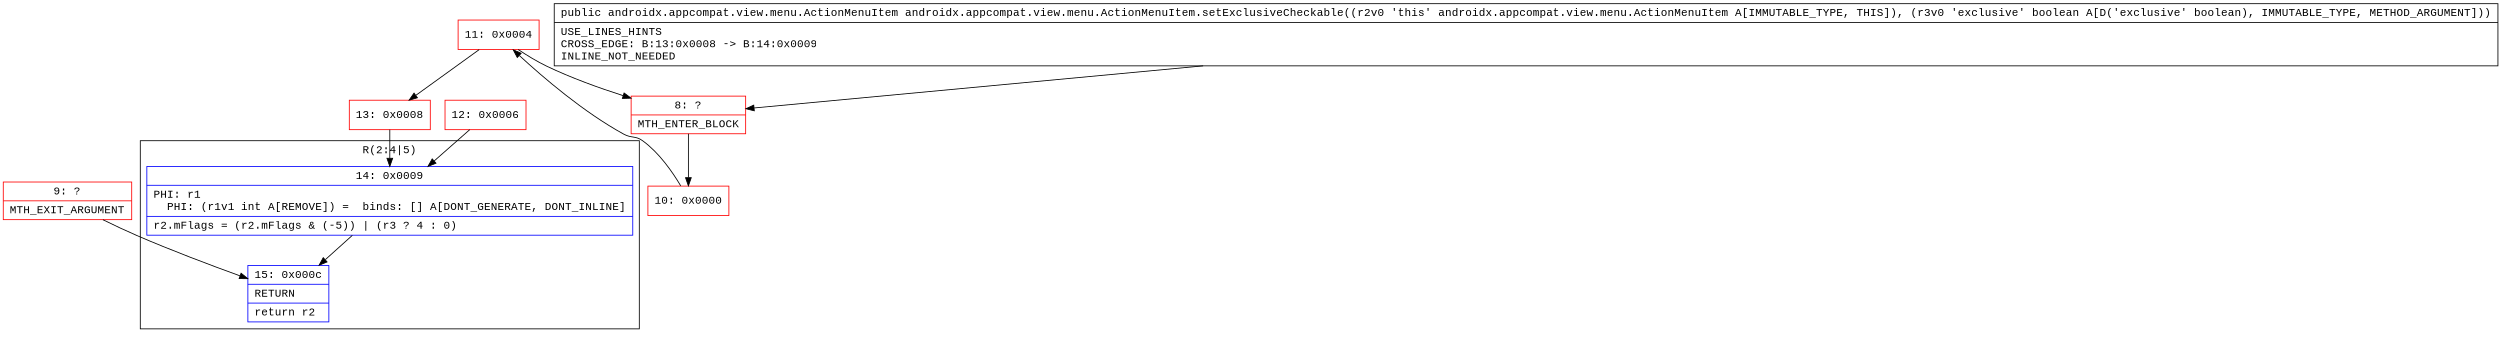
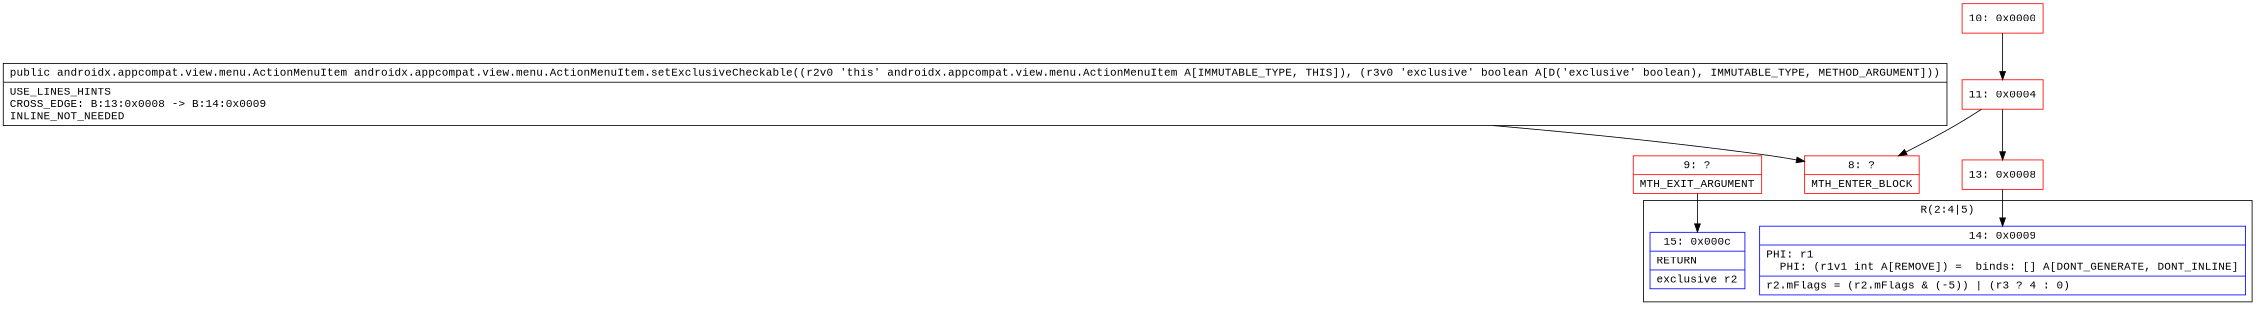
(486, 115) -> none
(688, 156) -> none
(339, 247) -> none
(285, 312) -> (1697, 279)
